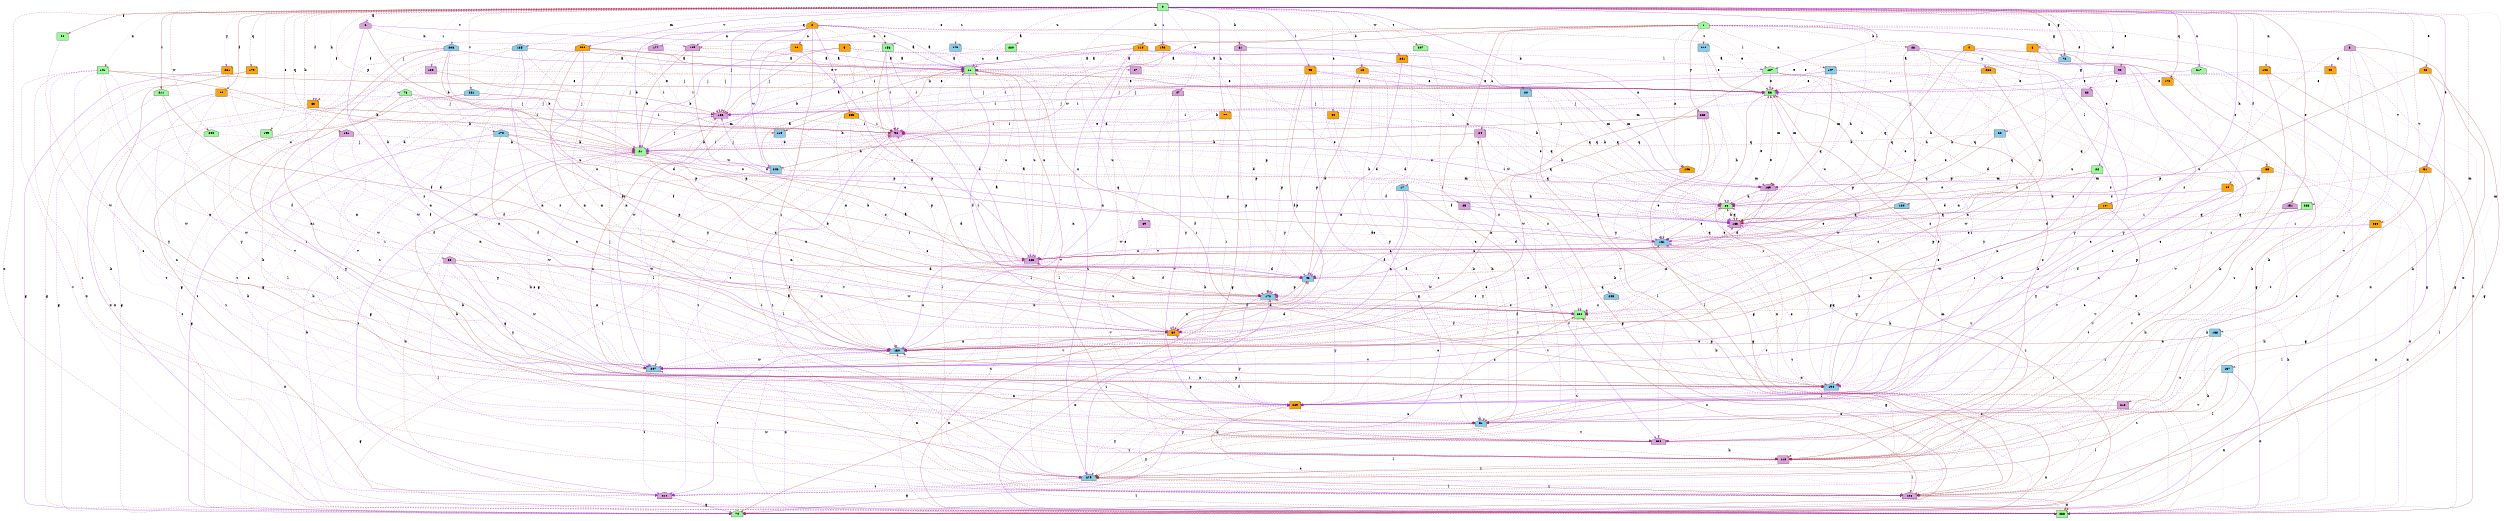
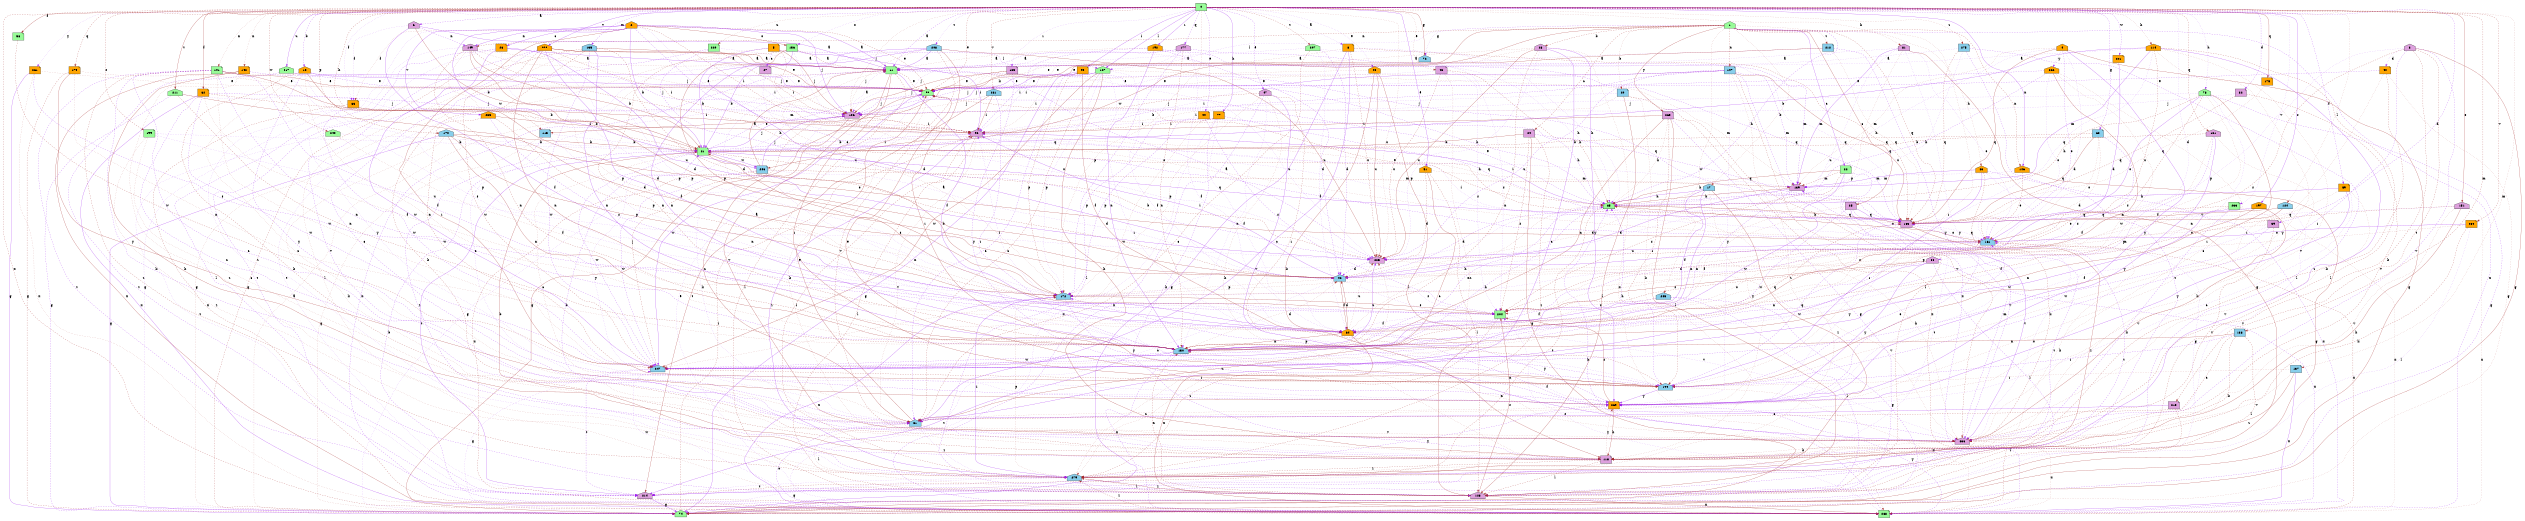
(360, 142) -> (541, 142)
(1965, 203) -> (1331, 342)
(1855, 215) -> (2202, 215)
(1166, 432) -> none
